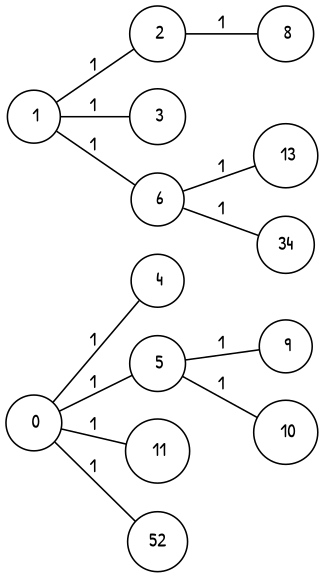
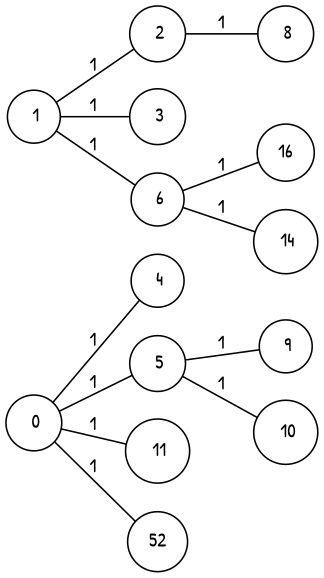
(286, 156) -> (286, 153)
(286, 245) -> (286, 242)
